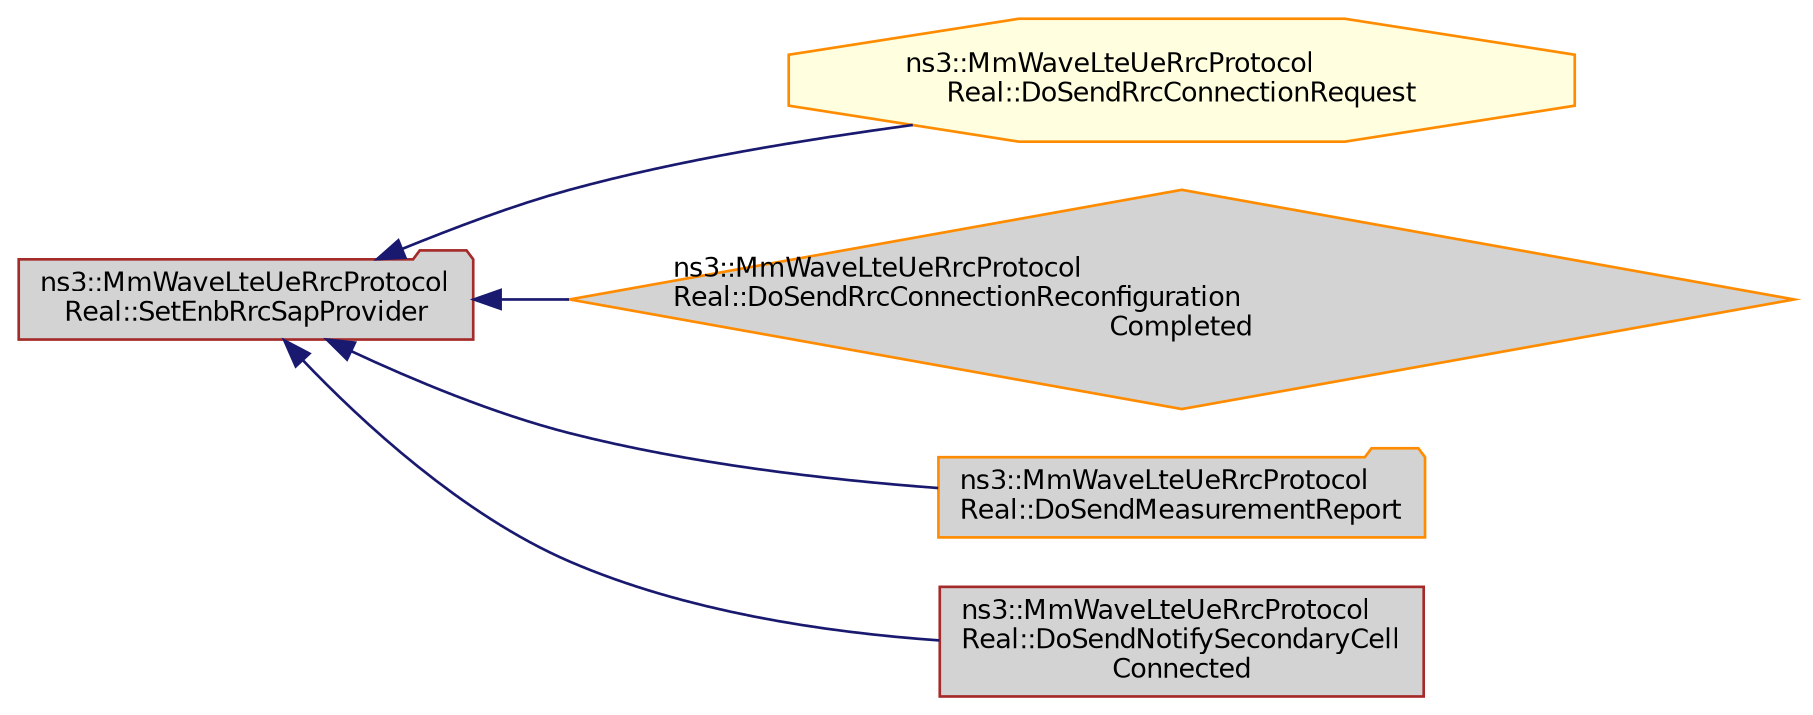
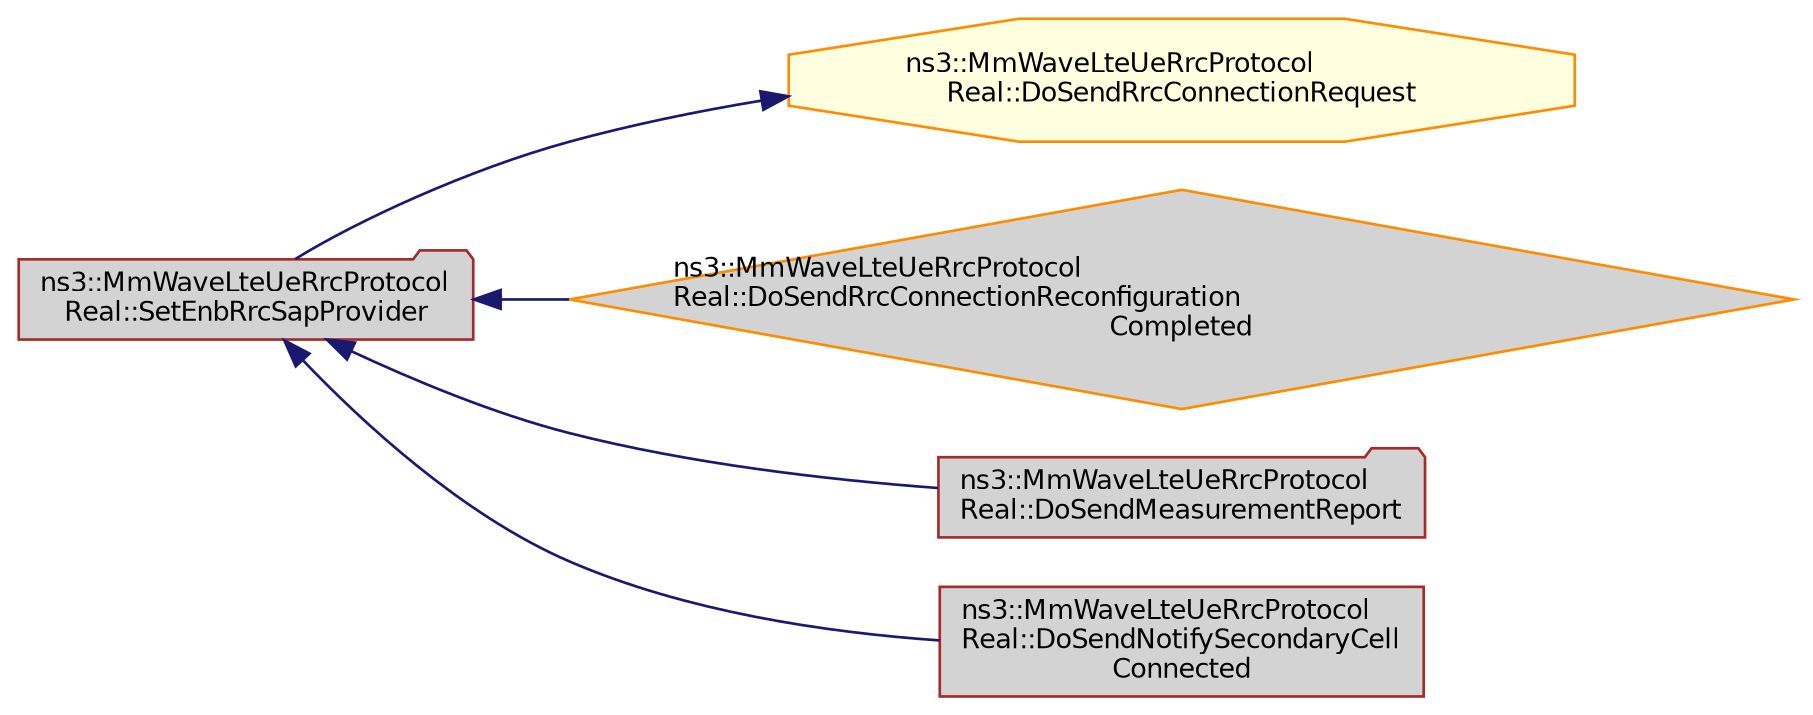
(653, 169) -> (520, 157)
(1182, 497) -> (1182, 497)
